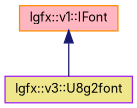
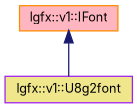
(69, 90) -> (69, 90)
